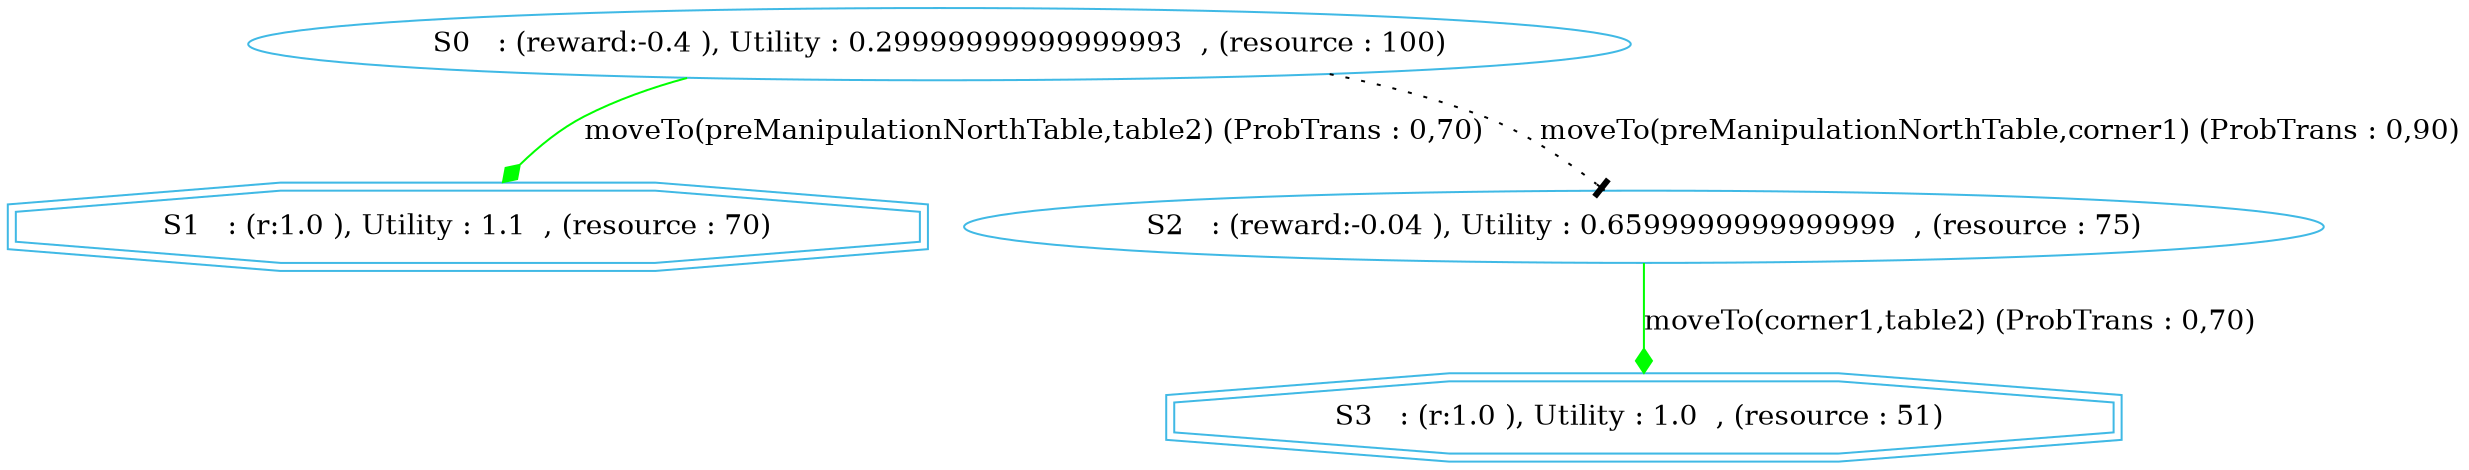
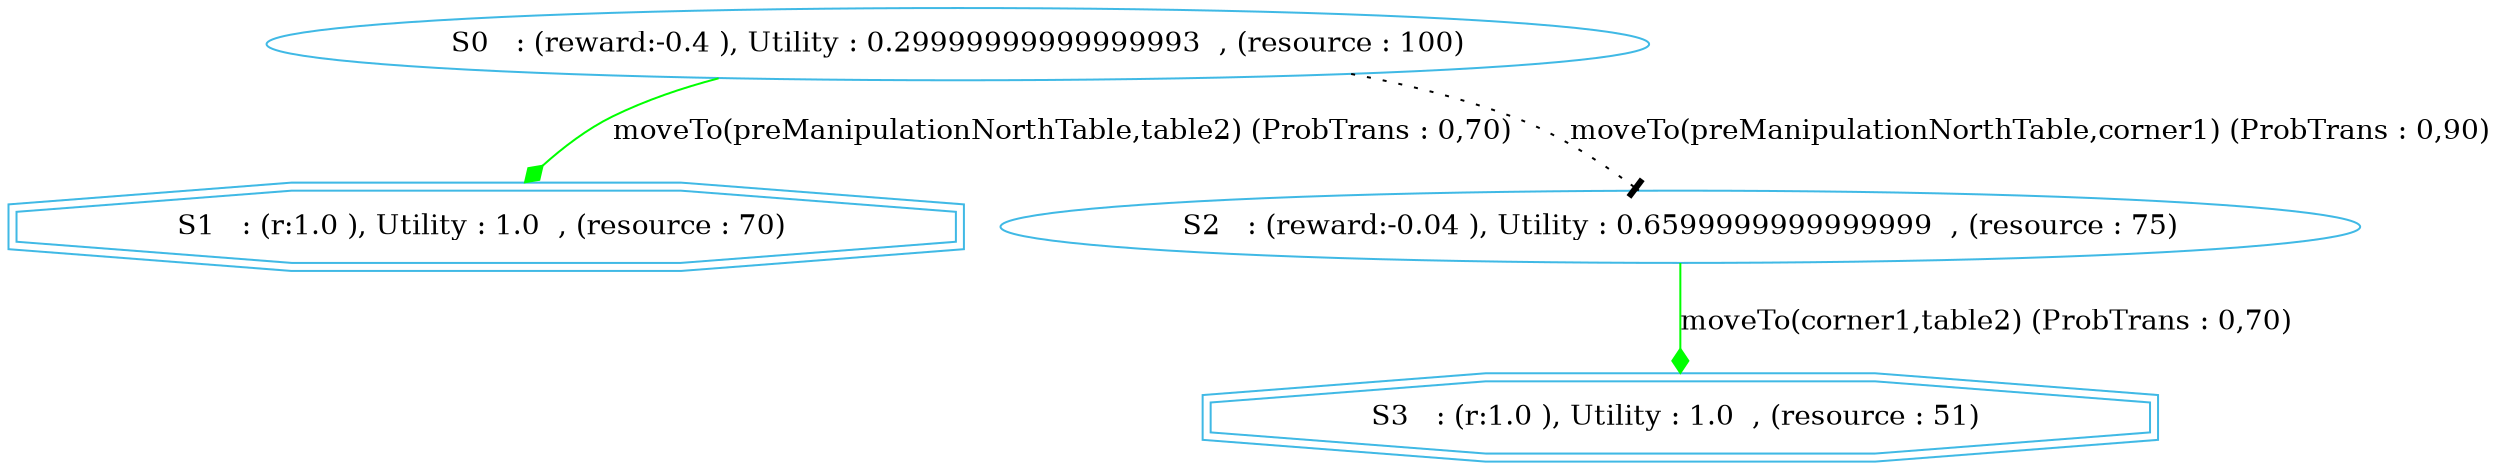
(468, 227) -> (486, 227)
